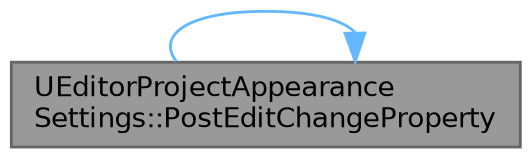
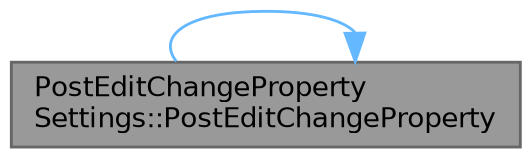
(266, 105) -> (266, 105)
